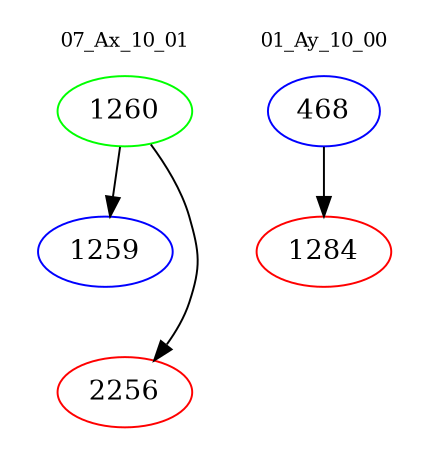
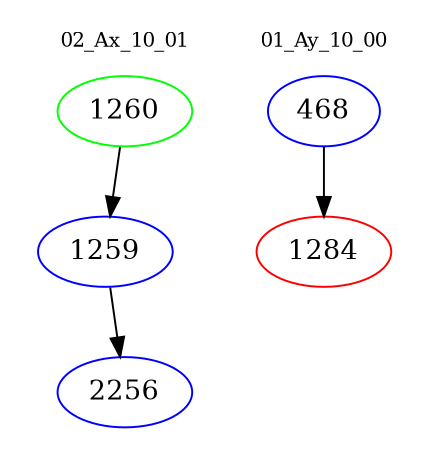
(125, 42) -> (125, 42)
(196, 242) -> (114, 312)
(125, 392) -> (125, 392)
